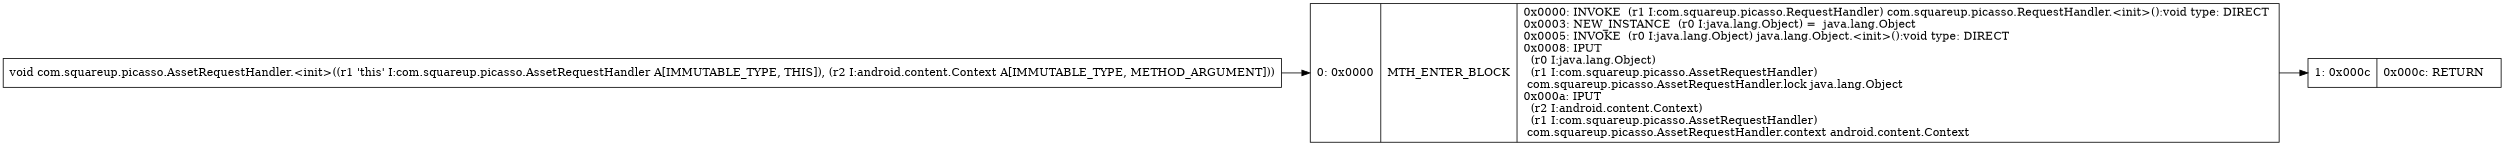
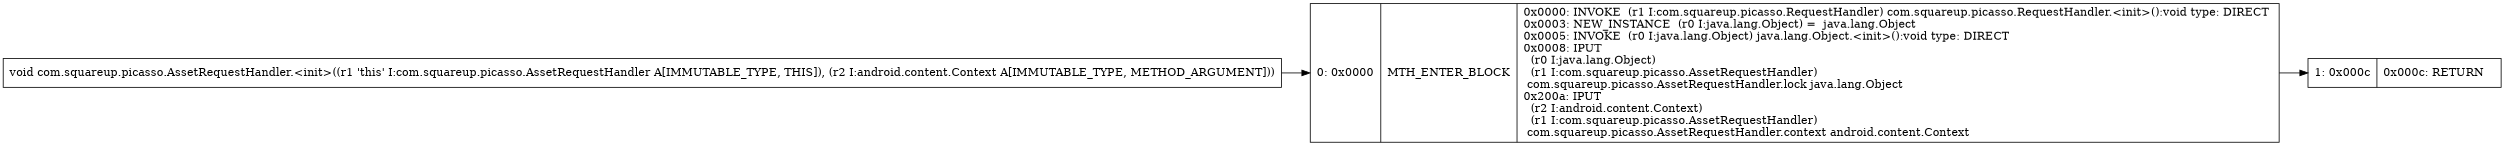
(1566, 97) -> (1566, 97)
